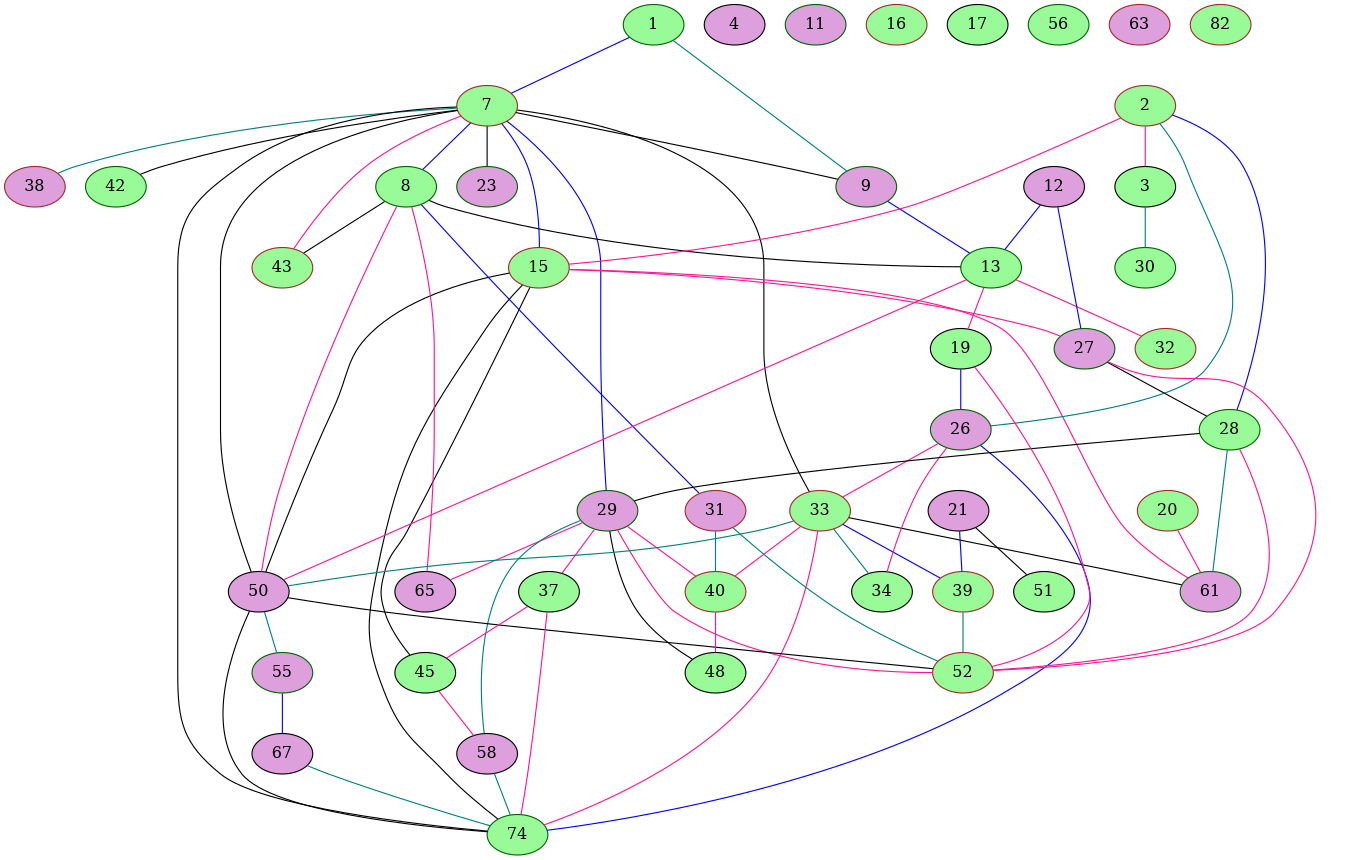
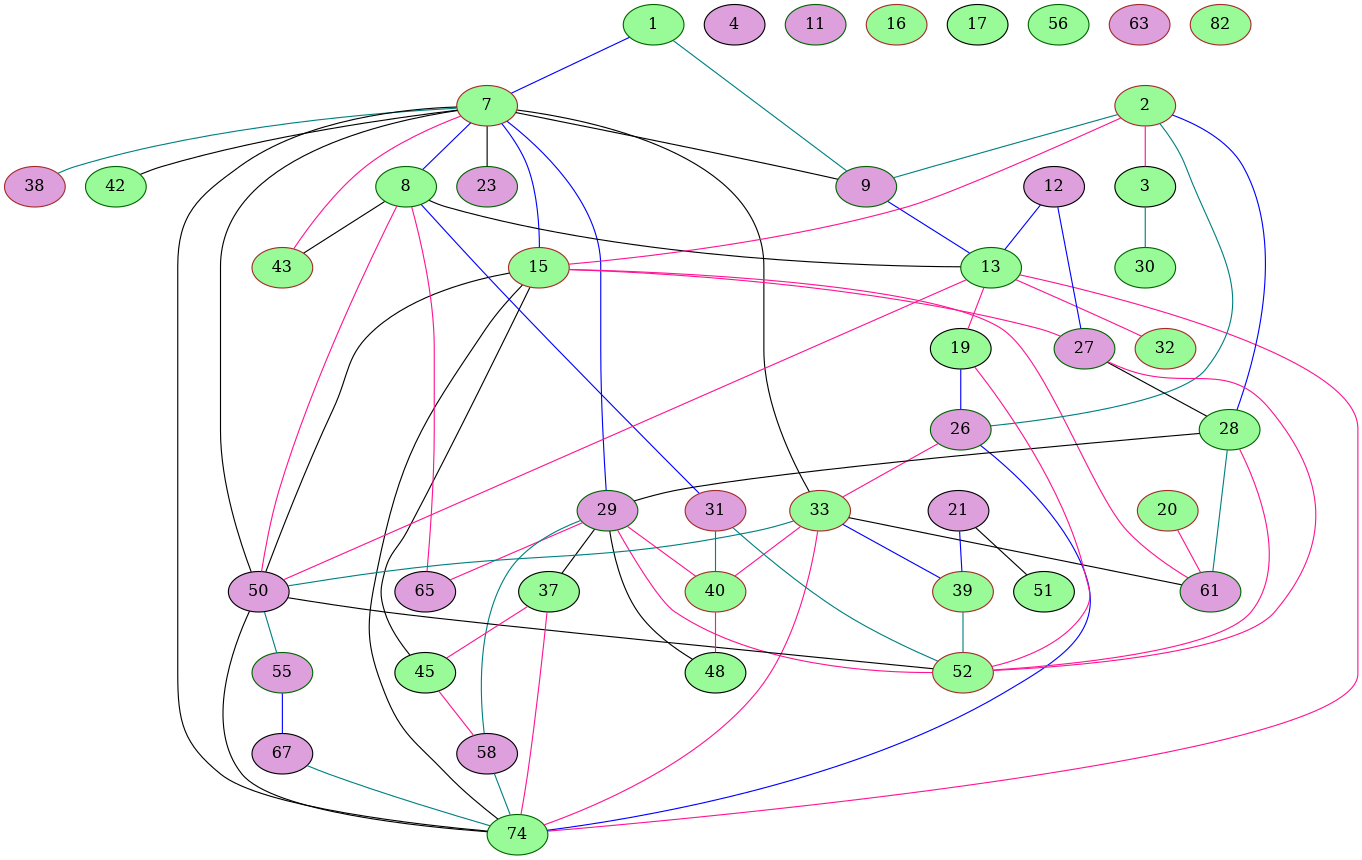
none -> (1006, 146)
(581, 548) -> (581, 548)
(882, 592) -> none
none -> (1271, 725)
